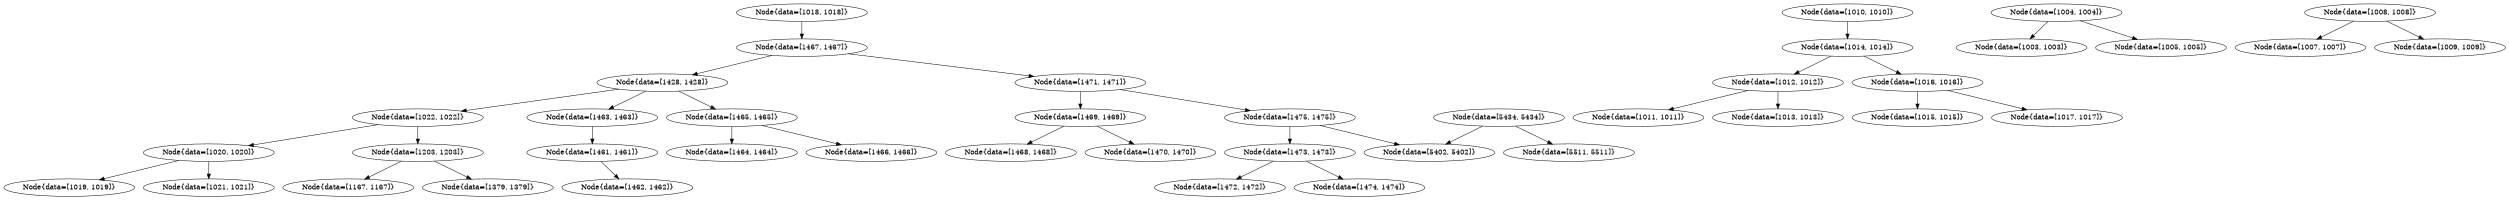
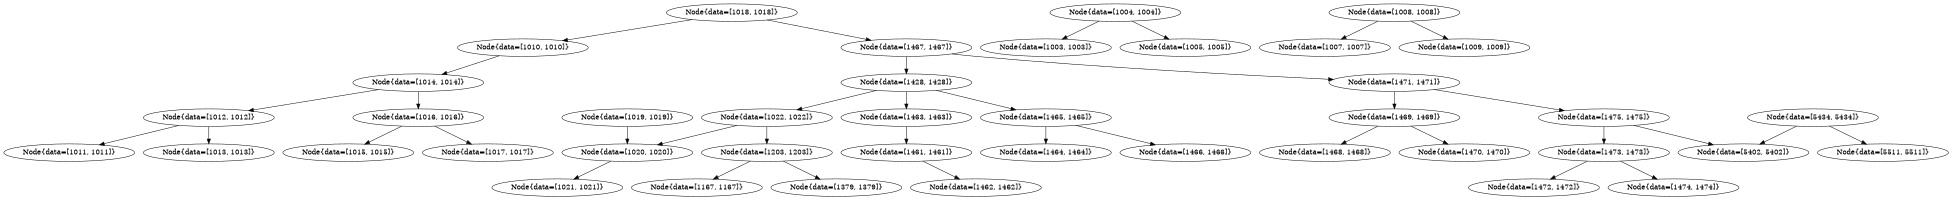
none -> (630, 30)
(142, 170) -> (627, 133)
